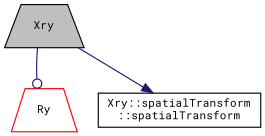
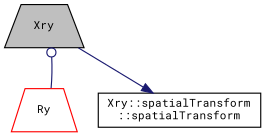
(37, 63) -> (52, 73)
